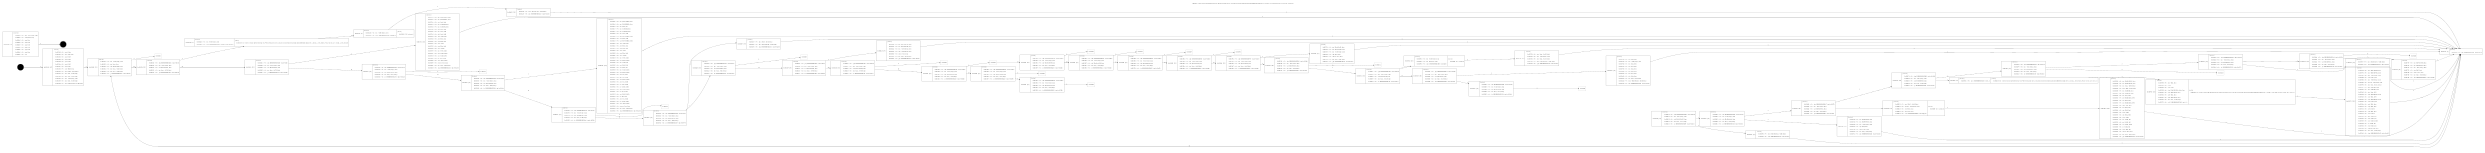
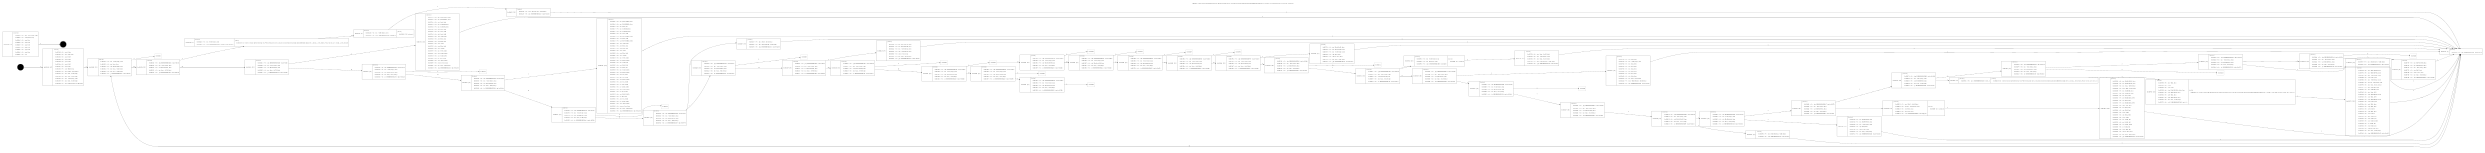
none -> (1582, 110)
